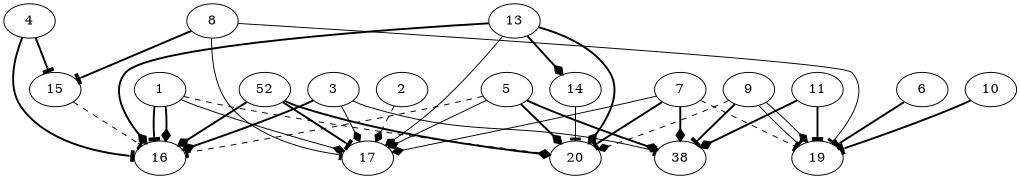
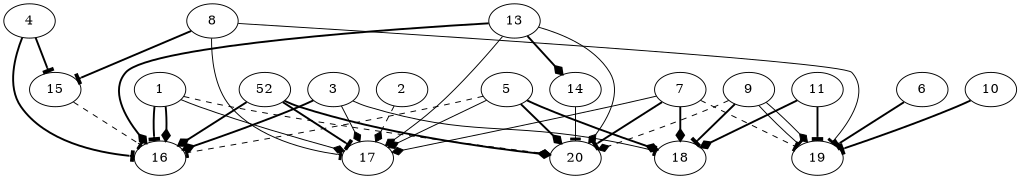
(604, 65) -> (604, 65)
(680, 158) -> (680, 158)
